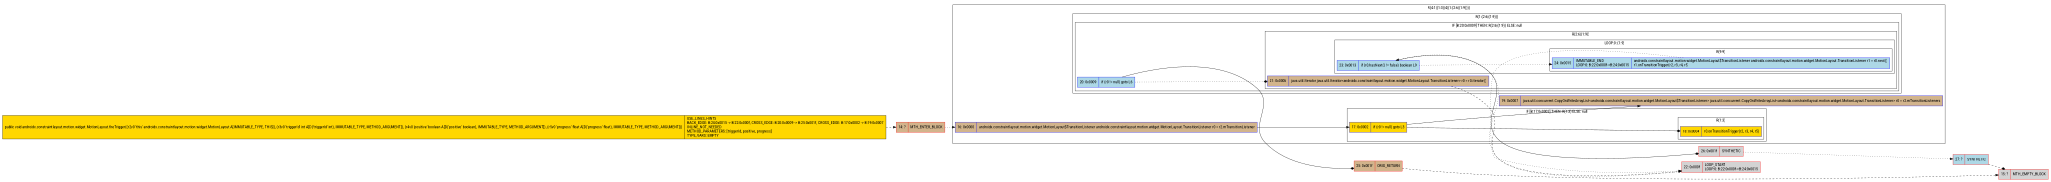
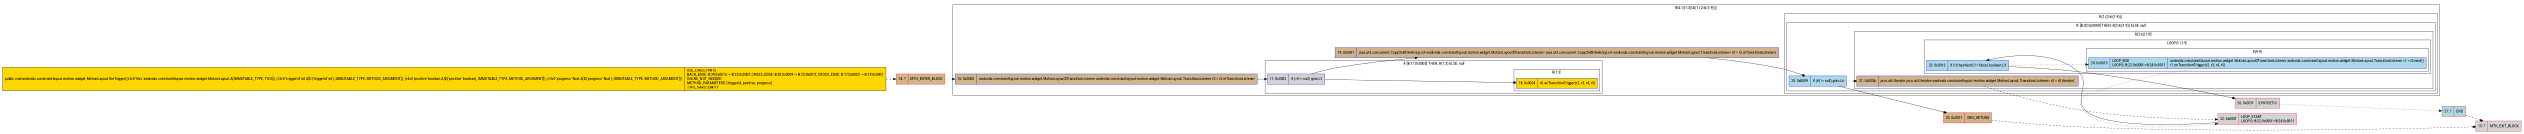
(1590, 61) -> (2121, 61)
none -> (1755, 64)
(1497, 105) -> (2091, 114)
(1378, 127) -> (1296, 79)
(1977, 159) -> (2460, 111)
(2029, 174) -> (2504, 126)
(1699, 179) -> (2232, 130)
